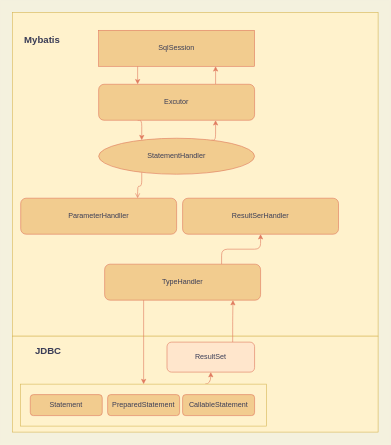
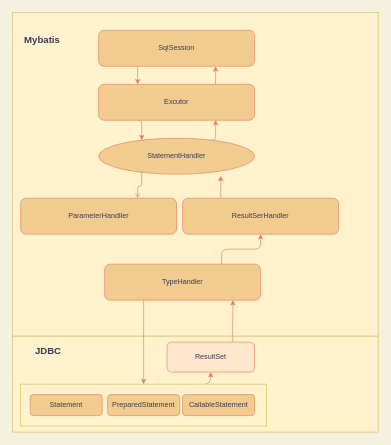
(177, 48) -> (177, 48)
none -> (221, 181)
